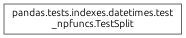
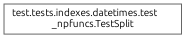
(93, 19) -> (93, 19)
